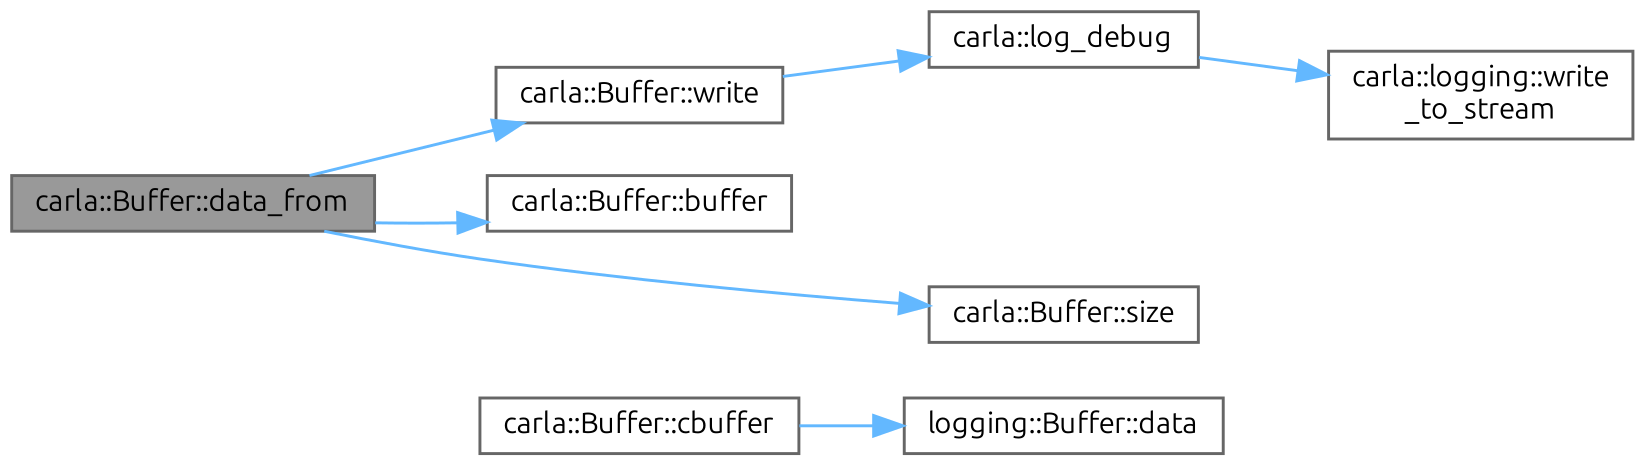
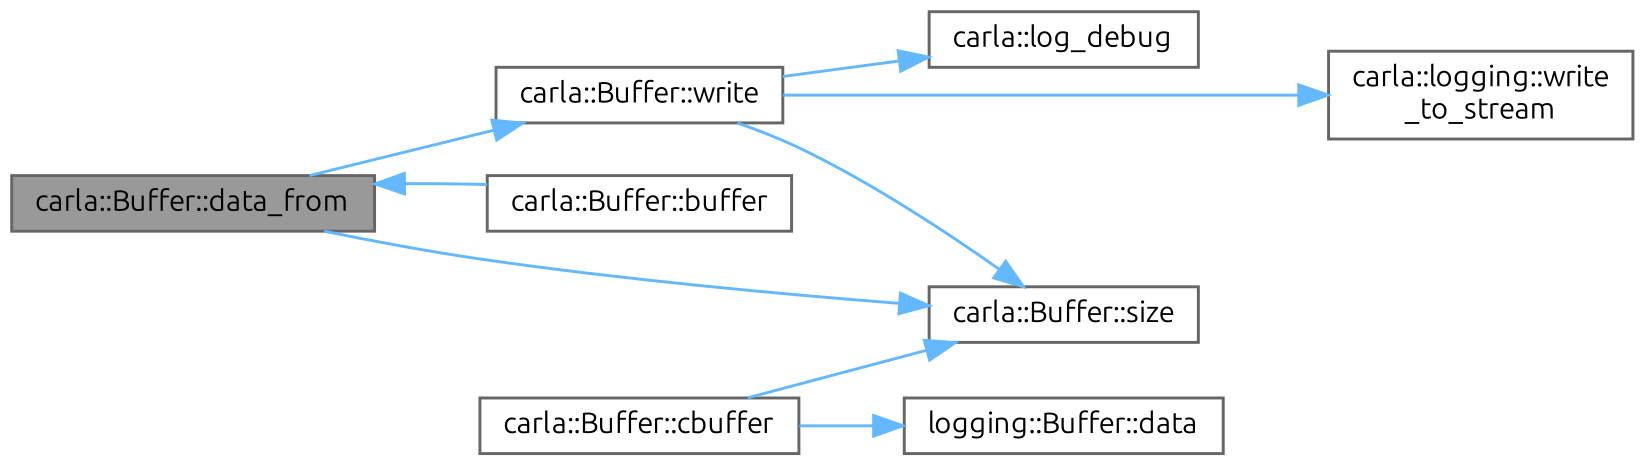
(1248, 64) -> (1041, 95)
none -> (873, 187)
(416, 223) -> (446, 184)
none -> (837, 374)
